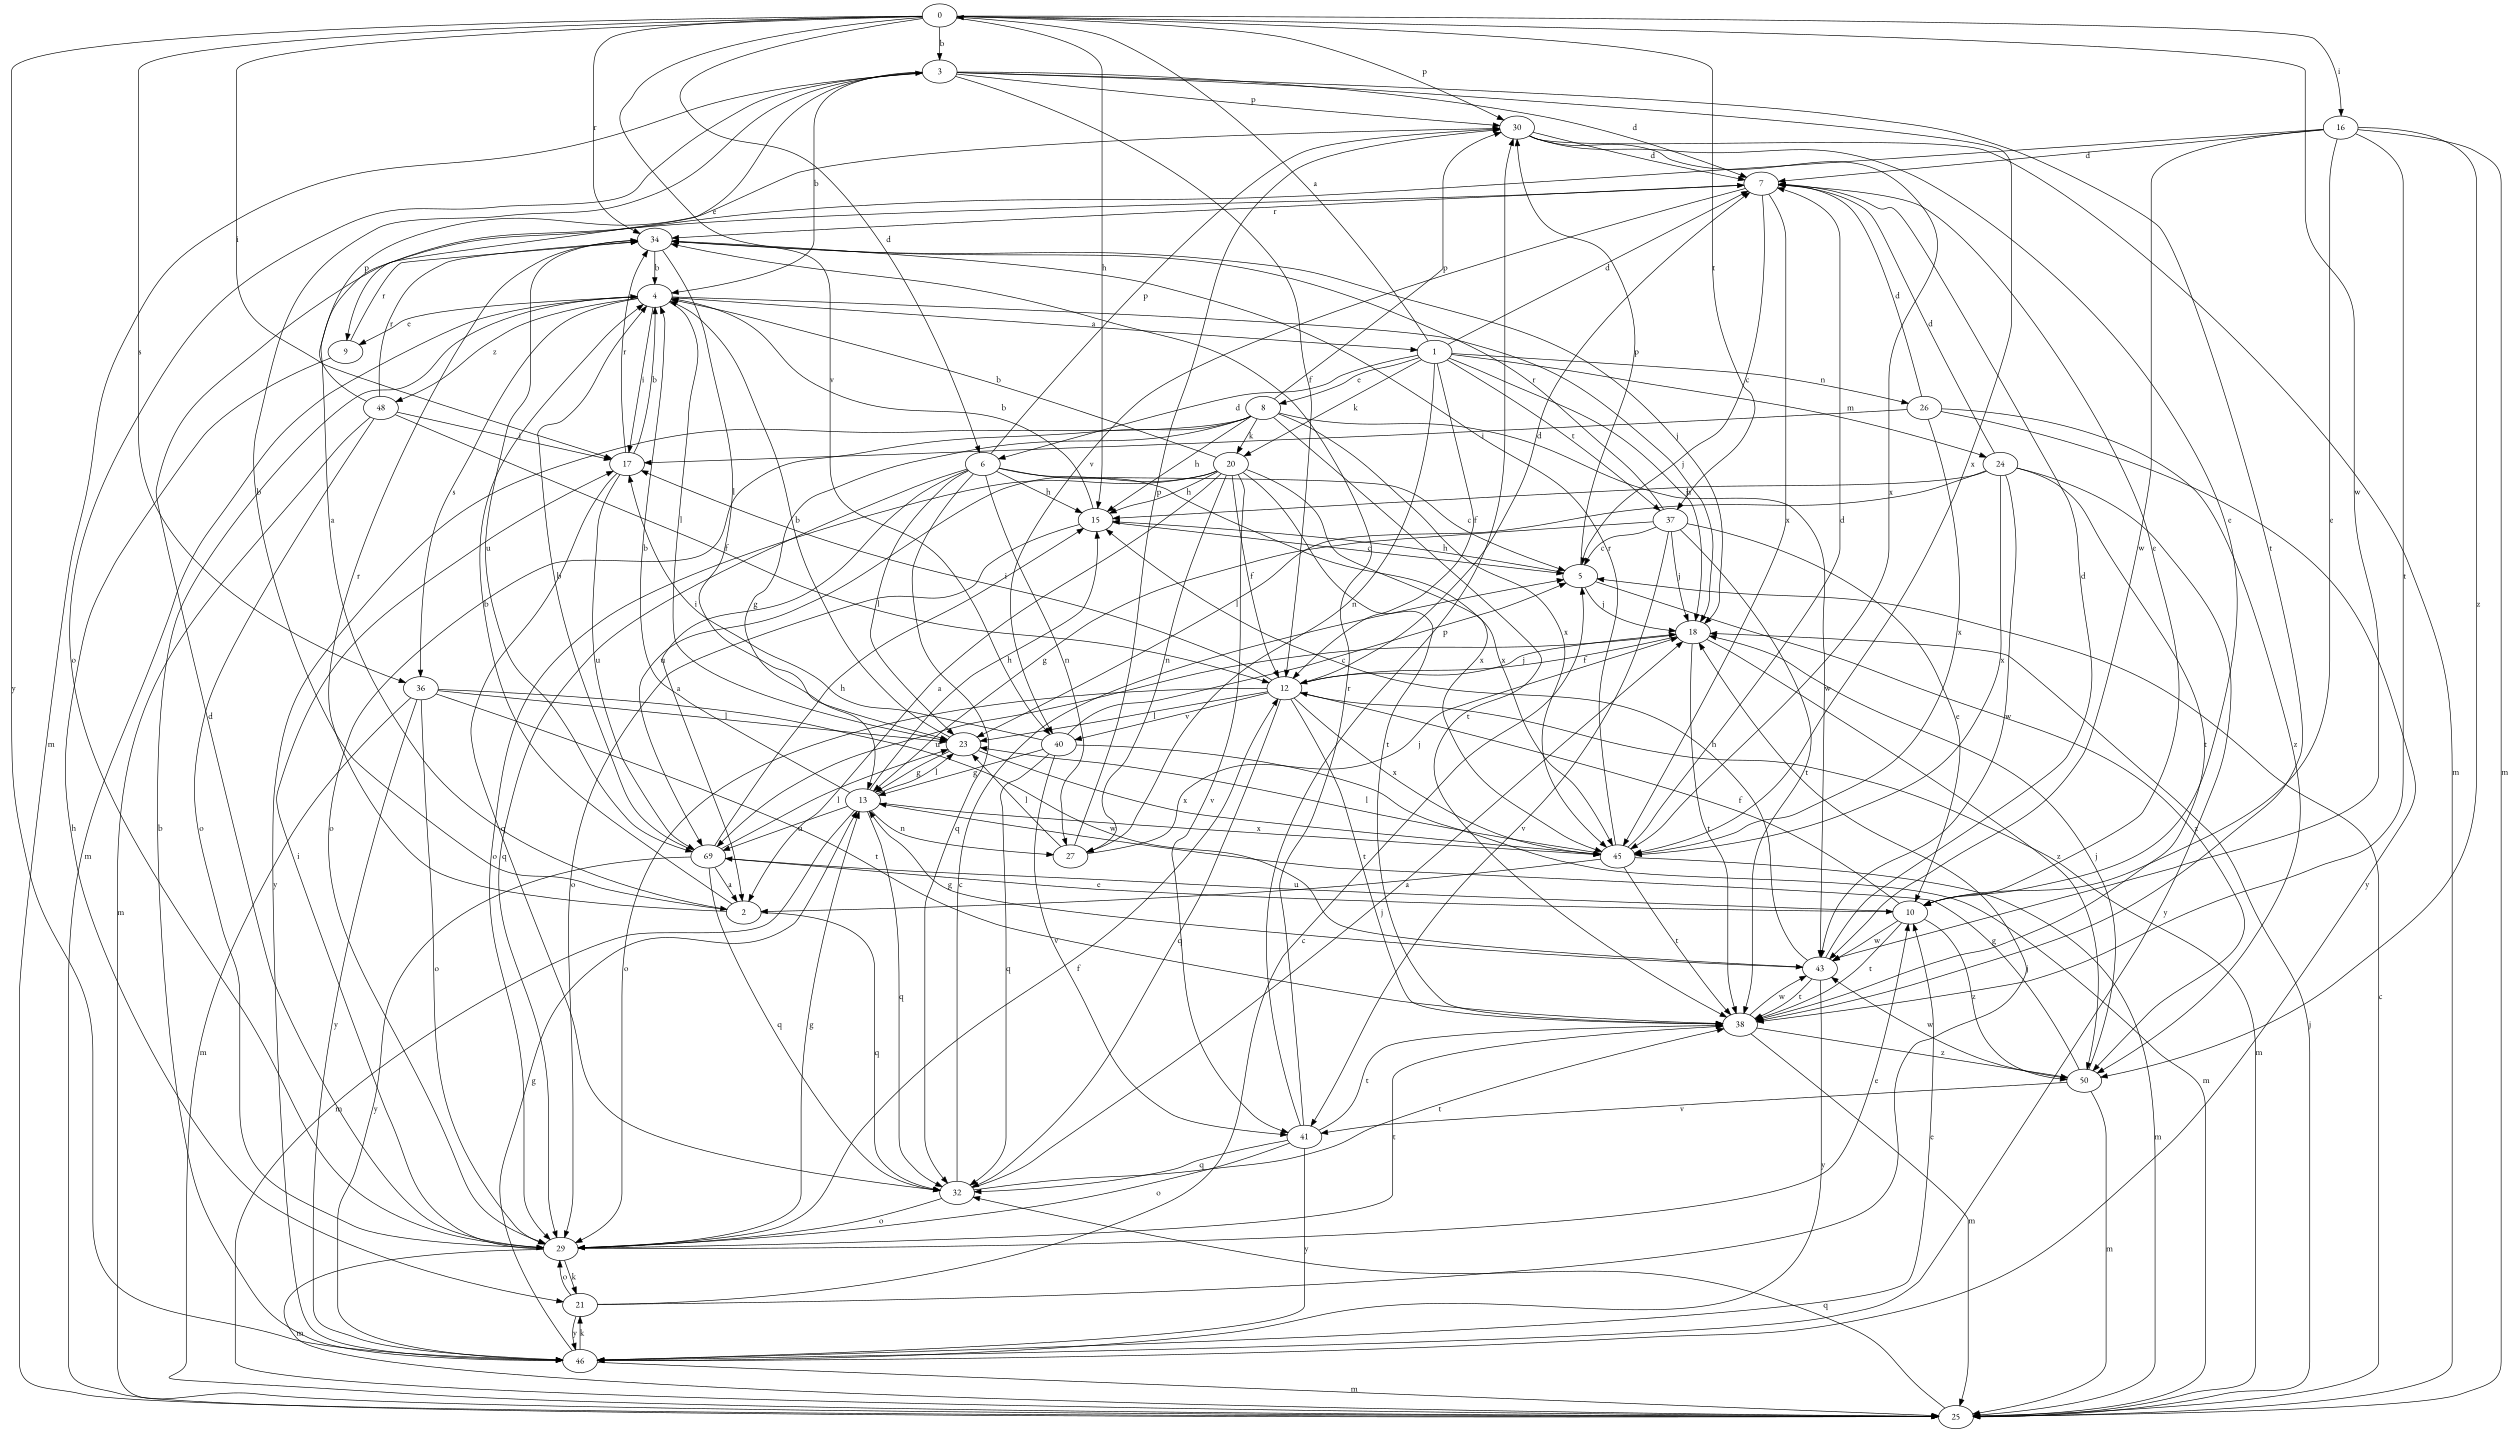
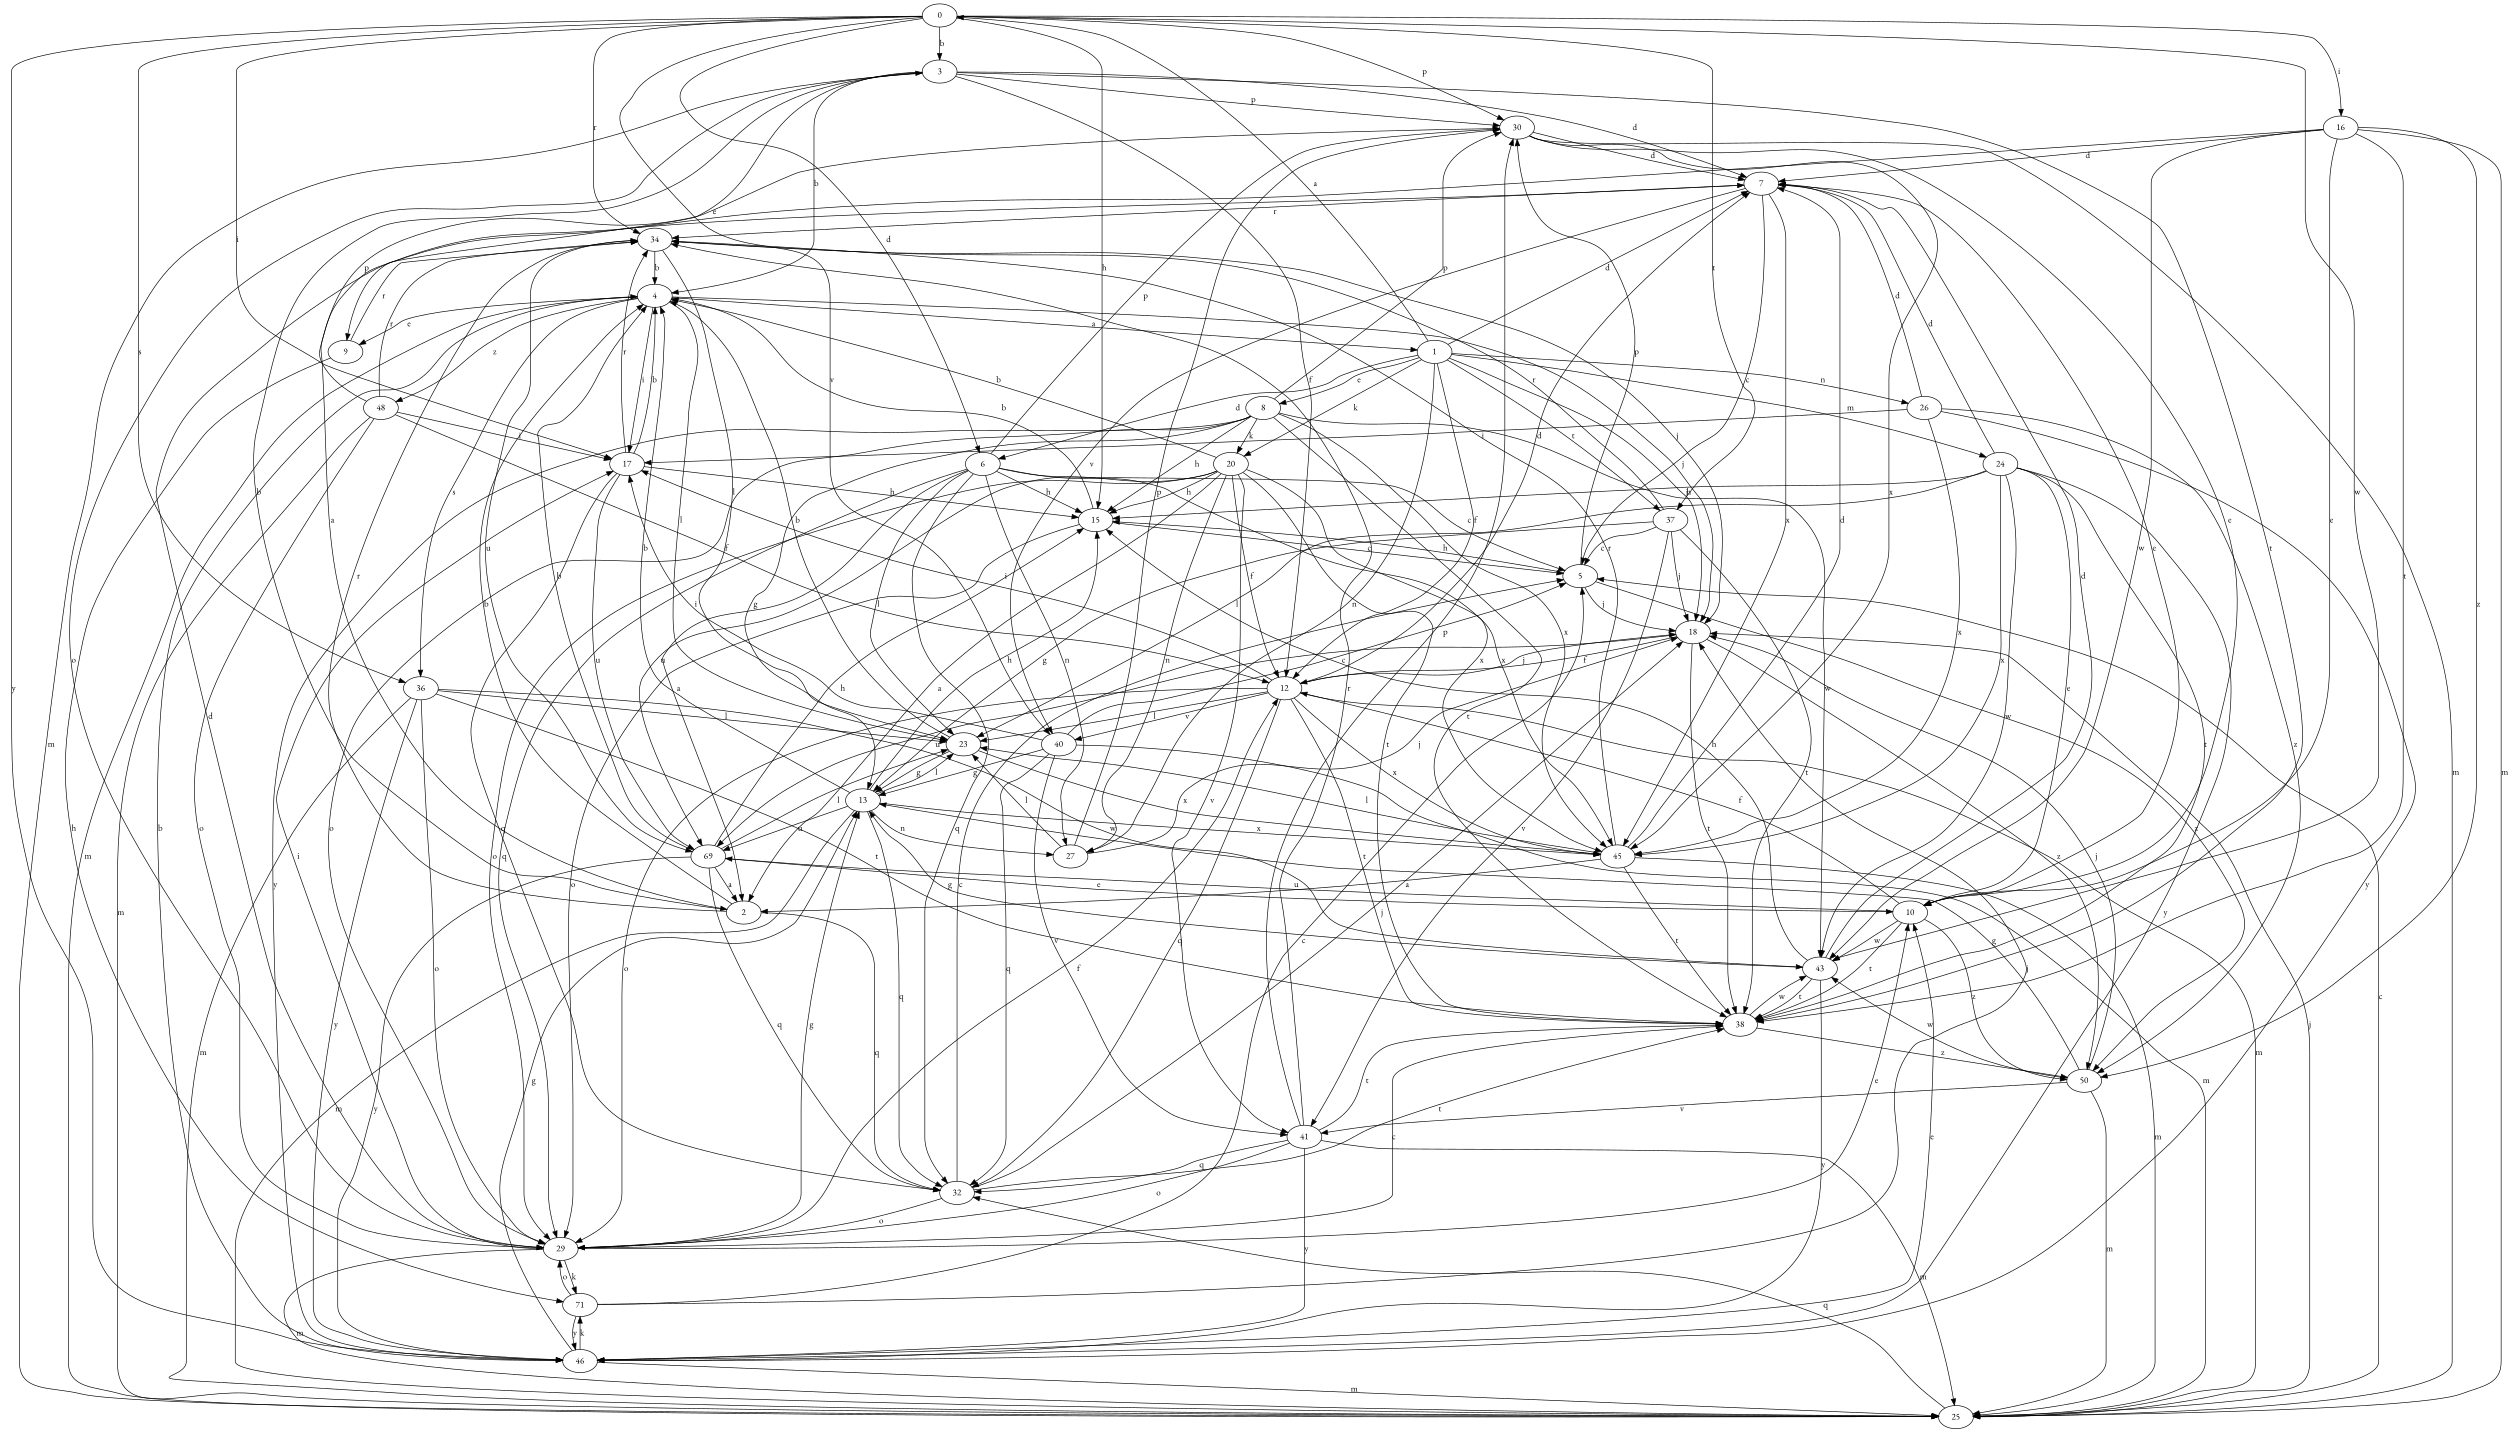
(1905, 133) -> none
none -> (858, 492)
(1910, 634) -> (2063, 709)
(1394, 1137) -> (1394, 1137)
(1931, 1182) -> (1713, 1152)
(580, 1305) -> (580, 1305)
